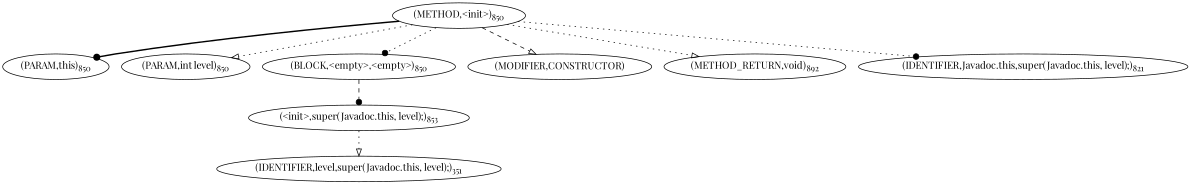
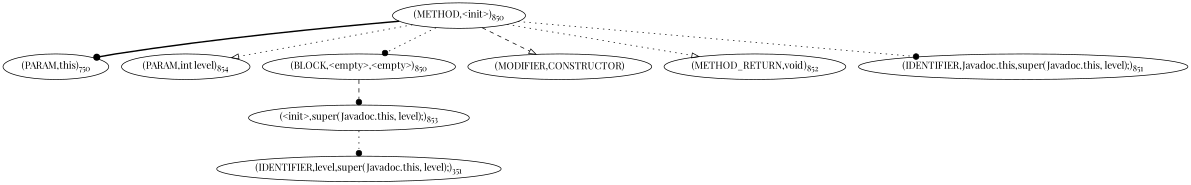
(85, 66) -> (85, 66)
(223, 66) -> (223, 66)
(813, 66) -> (813, 66)
(1139, 66) -> (1139, 66)
(359, 140) -> (359, 140)
